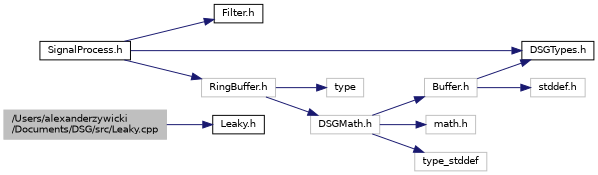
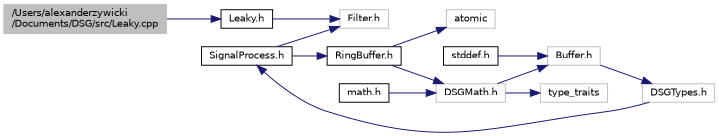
(239, 14) -> (364, 19)
none -> (301, 19)
(321, 51) -> (451, 132)
(558, 51) -> (679, 93)
(239, 88) -> (364, 56)
(345, 88) -> (471, 19)
(499, 88) -> (518, 56)
(558, 88) -> (471, 56)
(398, 125) -> (408, 93)
(451, 125) -> (364, 93)
(451, 162) -> (574, 93)
